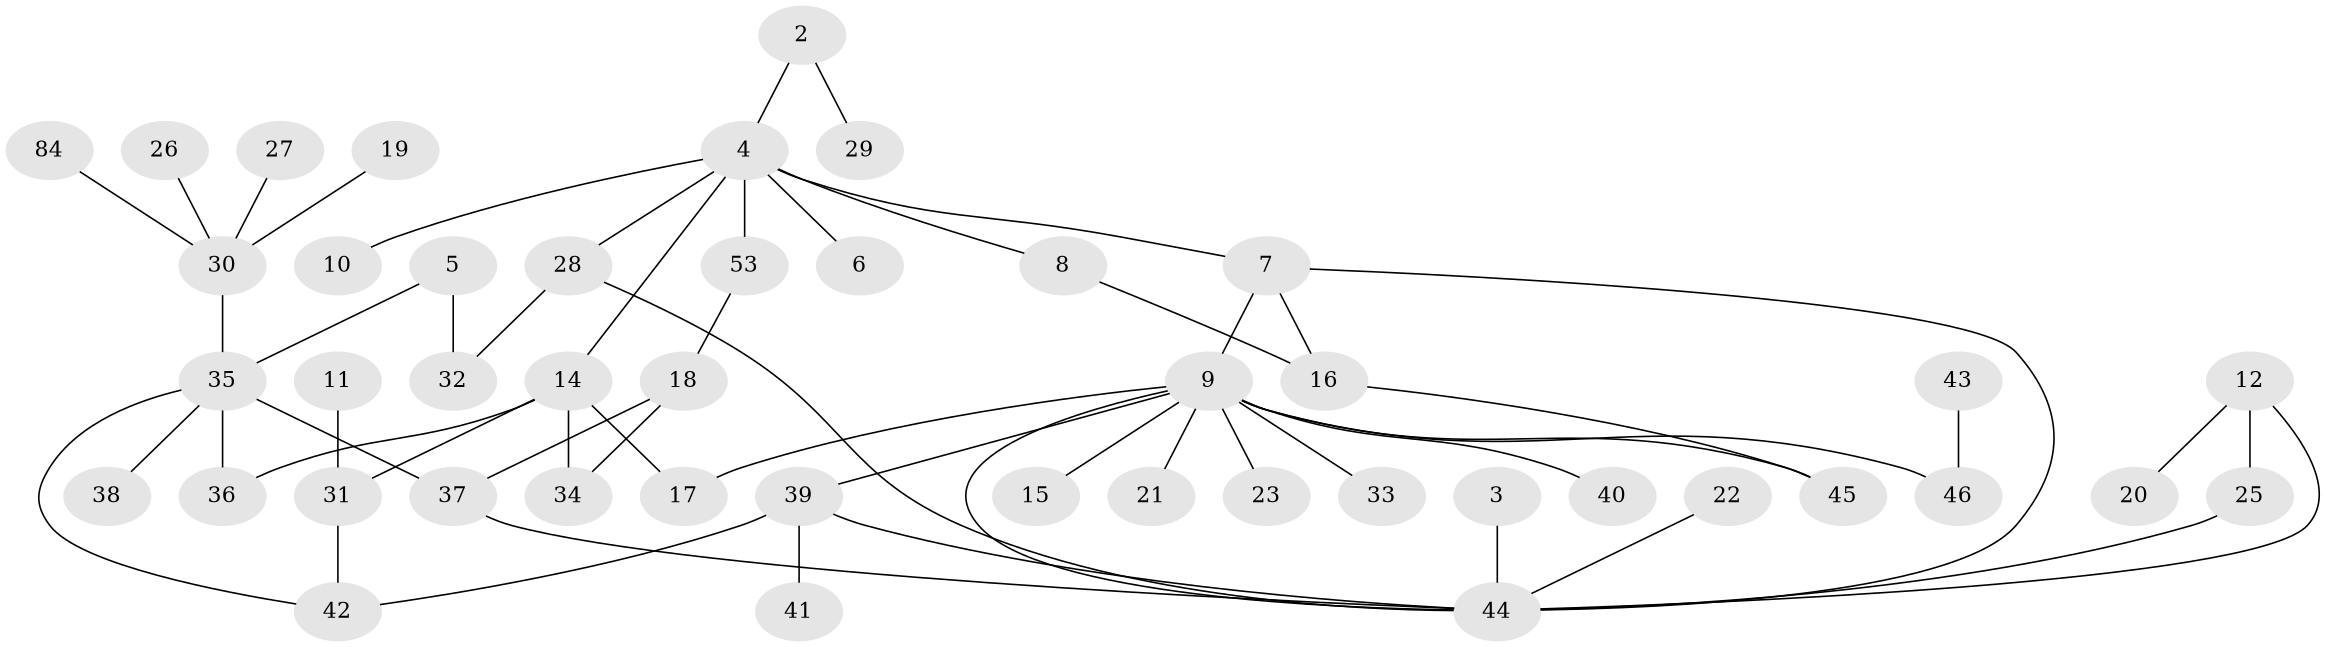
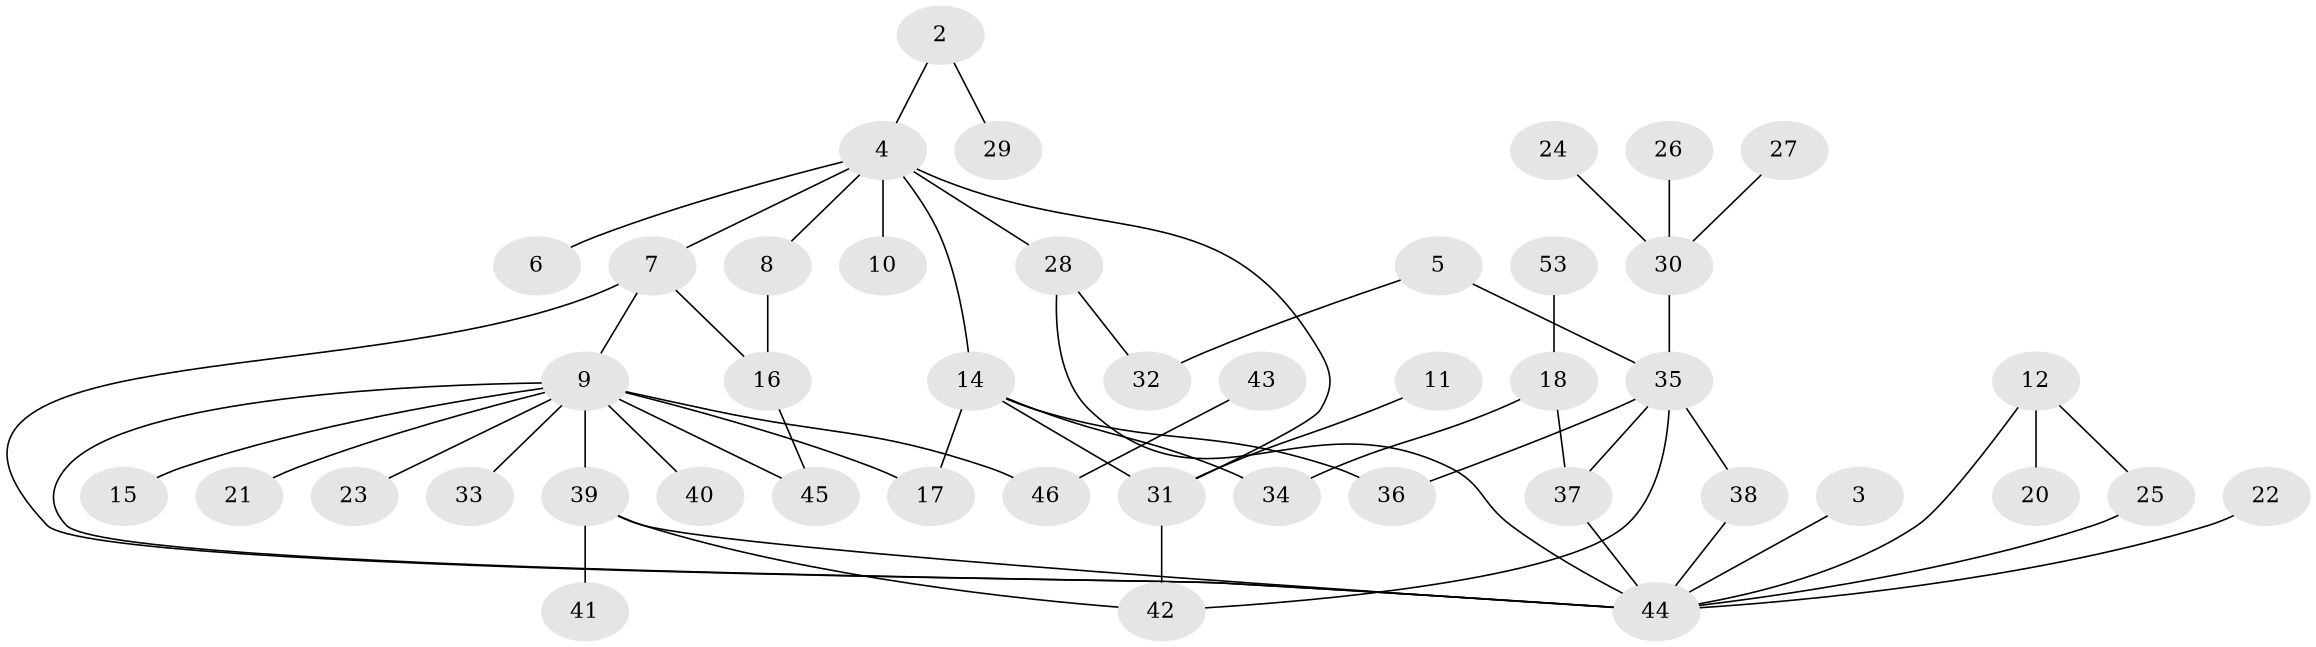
(50, 151) -> (1554, 151)
(396, 151) -> none
(745, 208) -> (1233, 261)
none -> (1701, 554)
